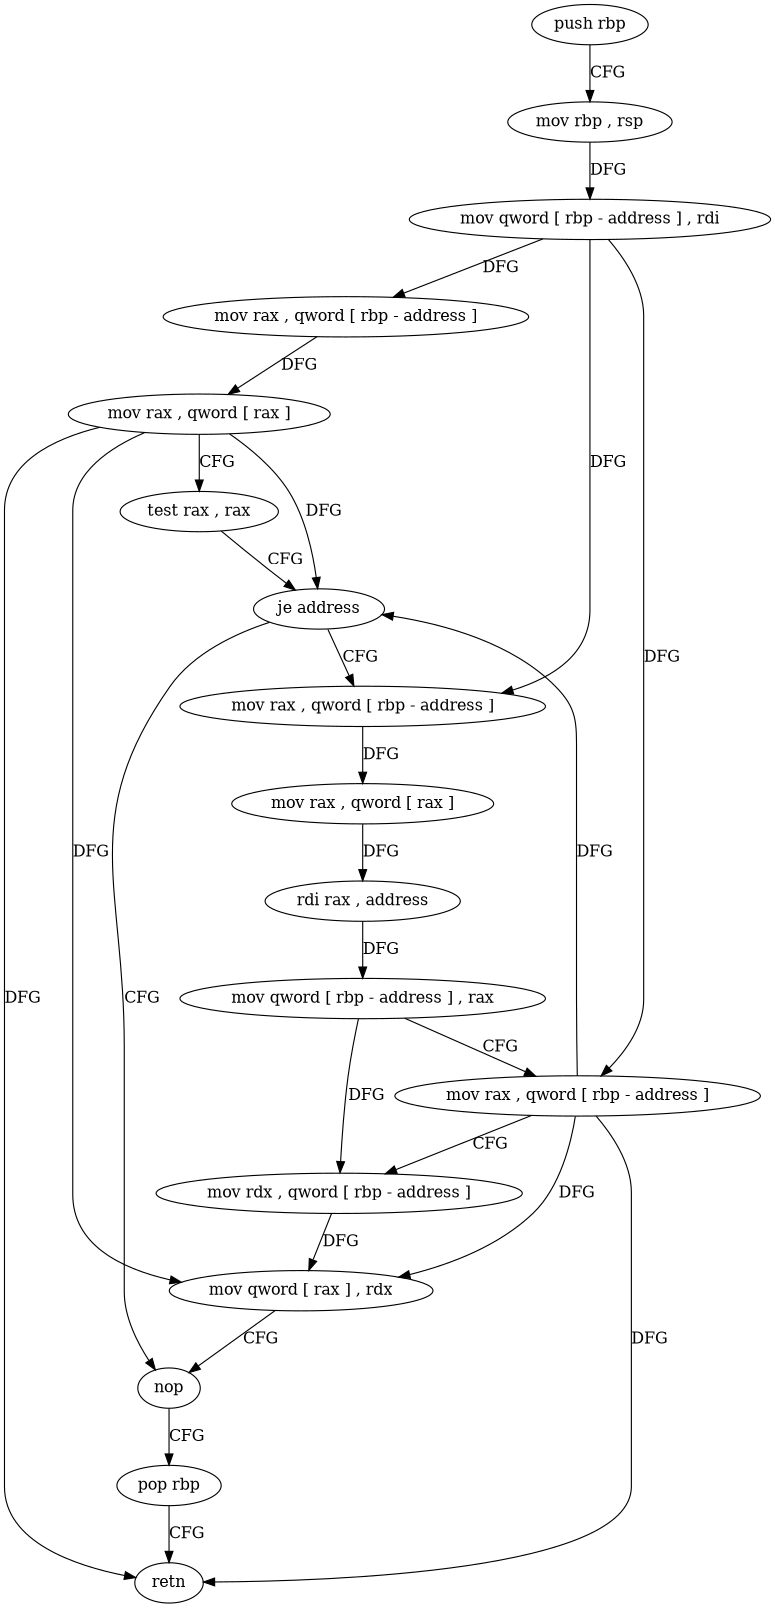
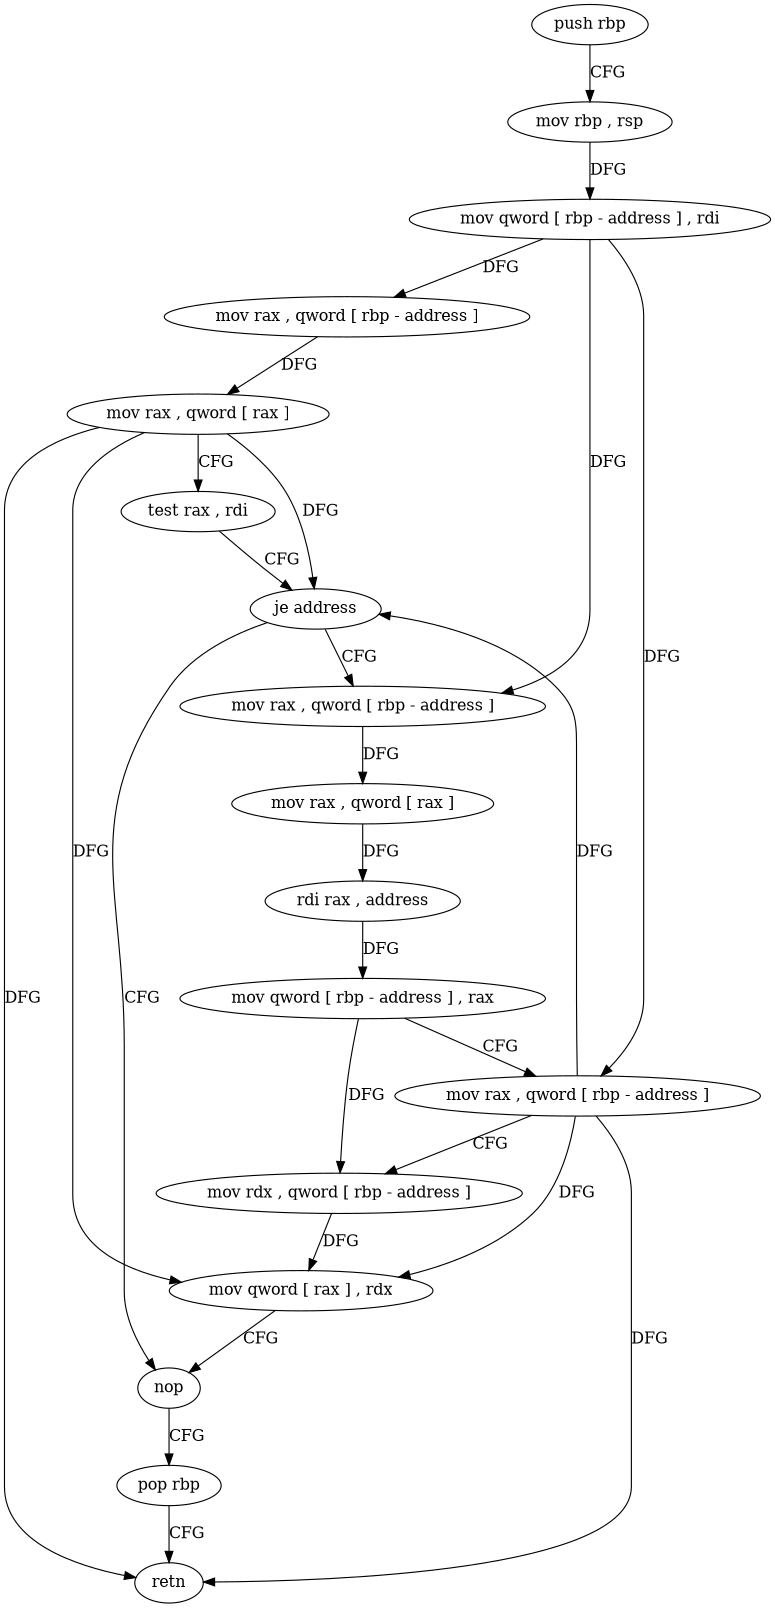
(199, 512) -> (198, 512)
